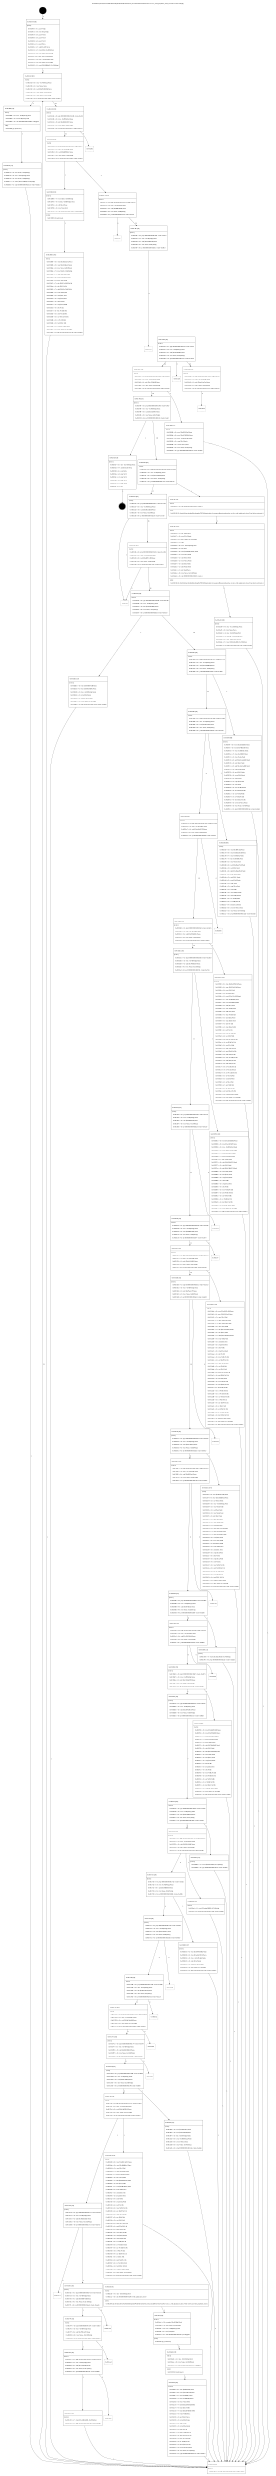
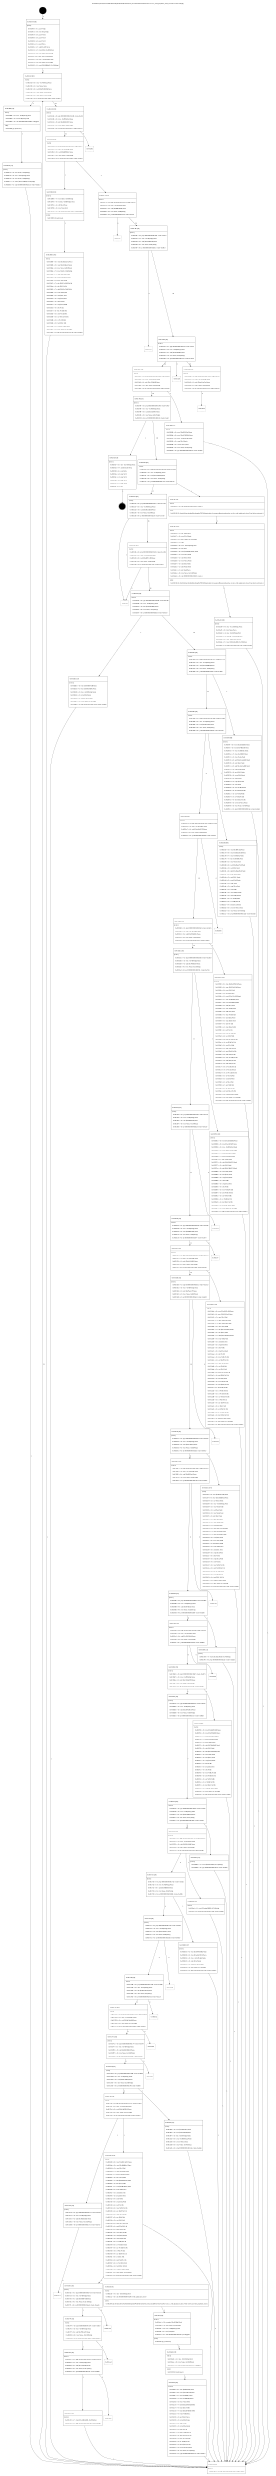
none -> (162, 293)
(83, 2255) -> (102, 2280)
